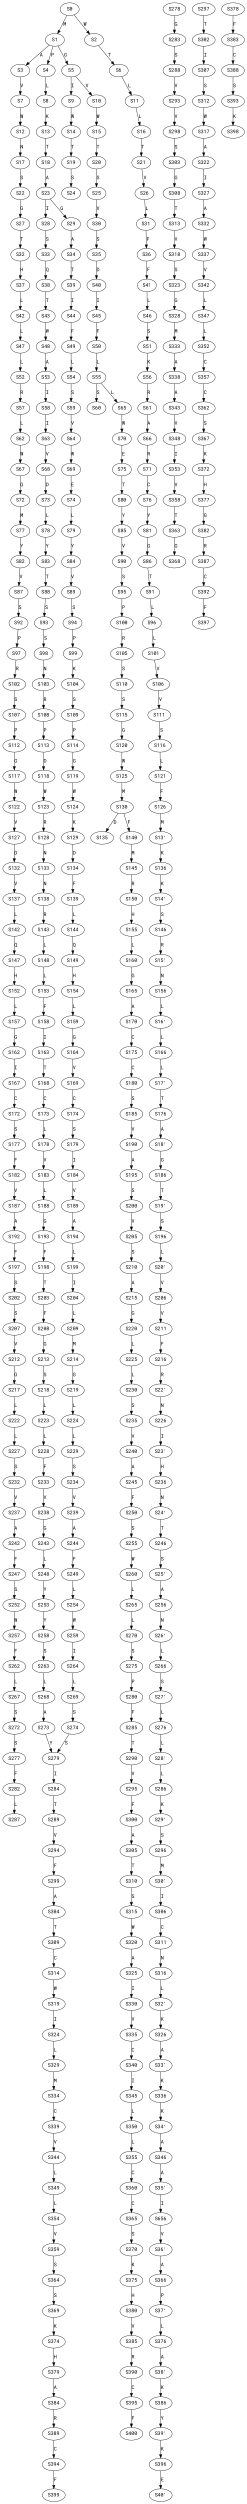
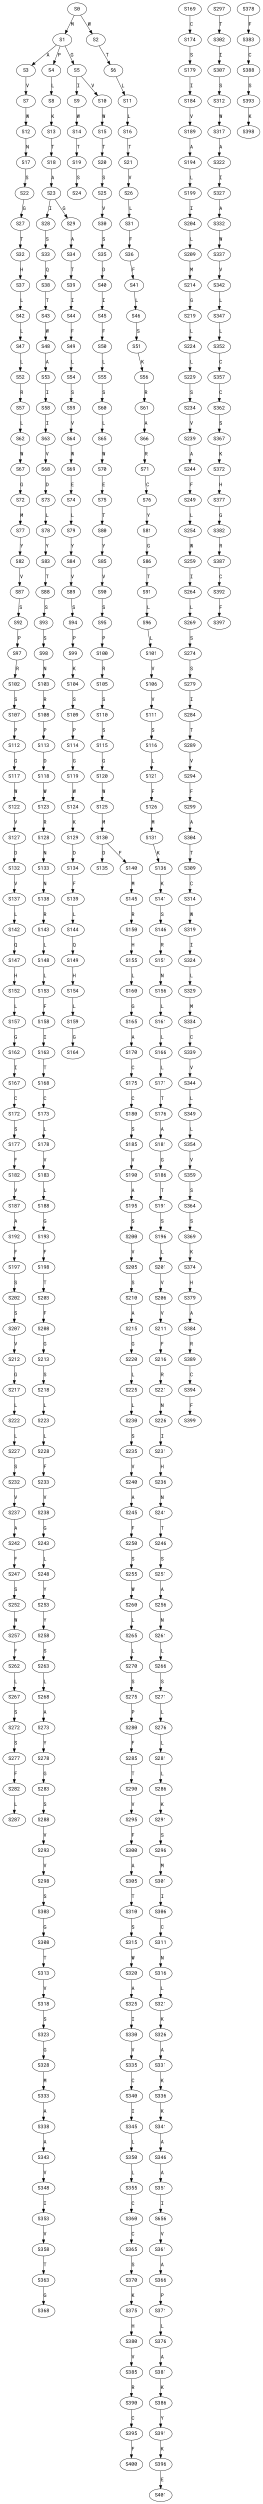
(108, 391) -> (102, 422)
(73, 1066) -> none
(48, 1742) -> (44, 1741)
